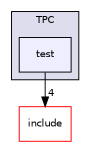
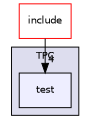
(45, 86) -> (45, 53)
